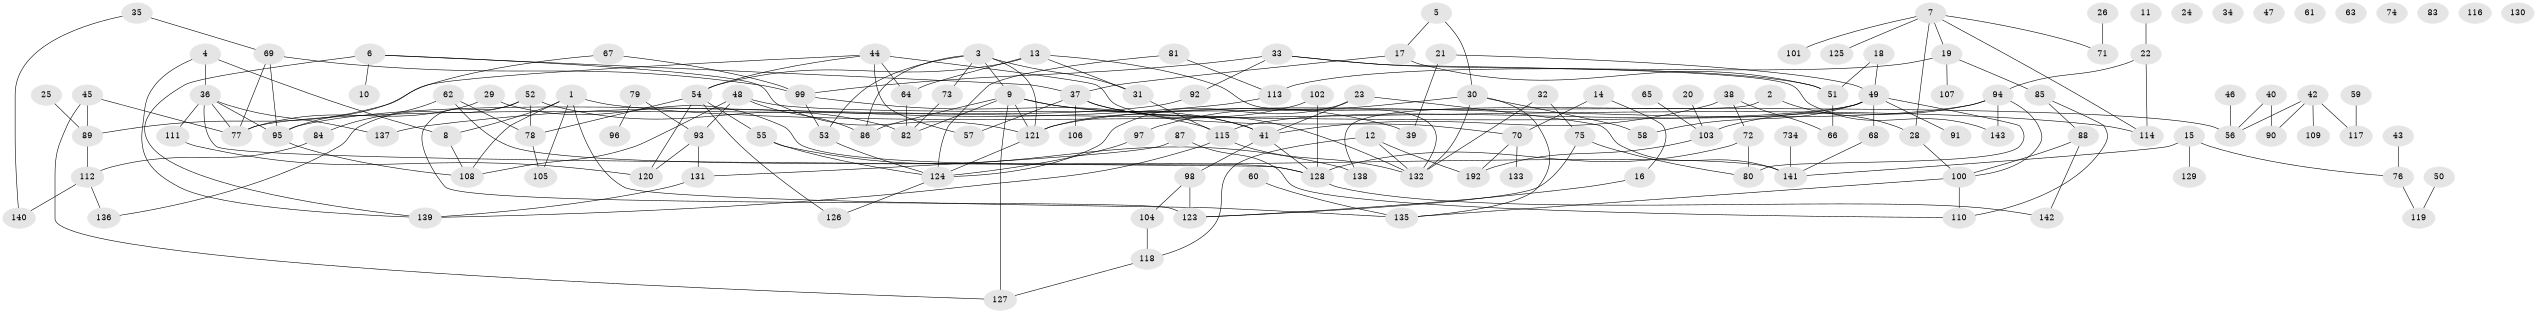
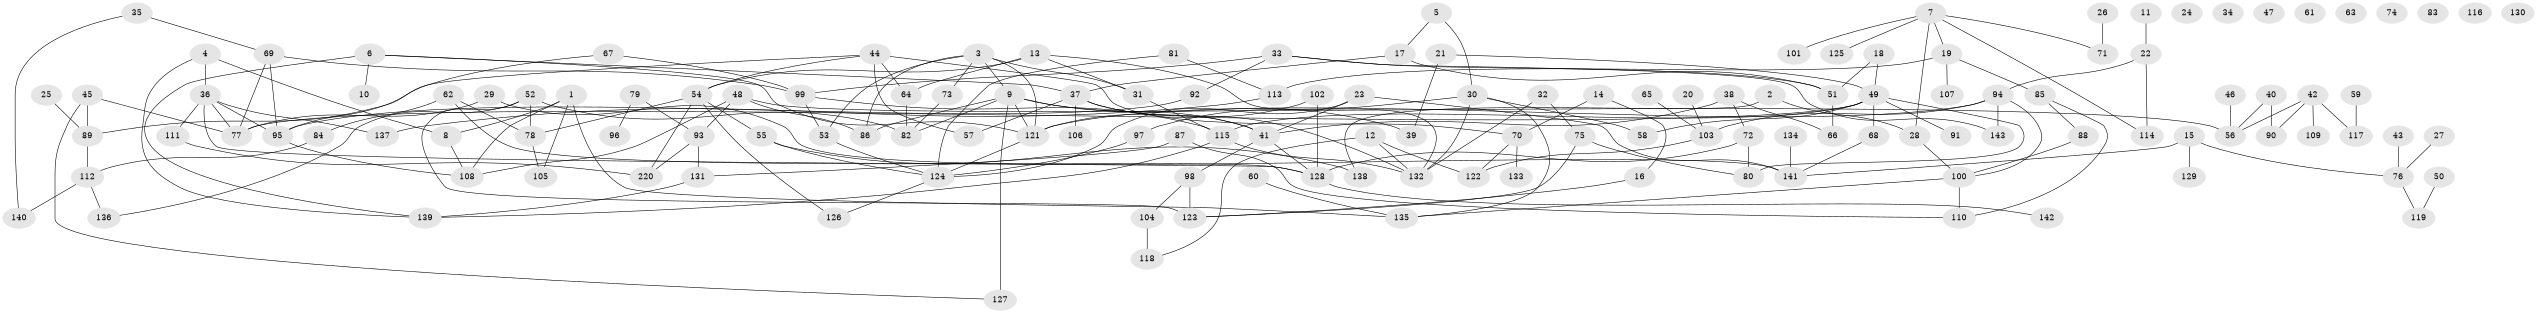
(1049, 119) -> none
(1791, 136) -> (1791, 136)
none -> (2439, 136)
(646, 177) -> (646, 177)
(1473, 177) -> (1473, 177)
(2065, 177) -> none
(1074, 280) -> none
